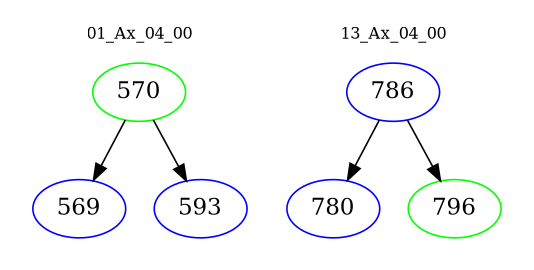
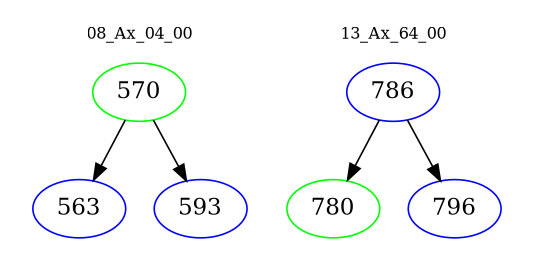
(140, 35) -> (140, 35)
(394, 35) -> (394, 35)
(79, 209) -> (79, 209)
(333, 209) -> (333, 209)
(455, 209) -> (455, 209)
